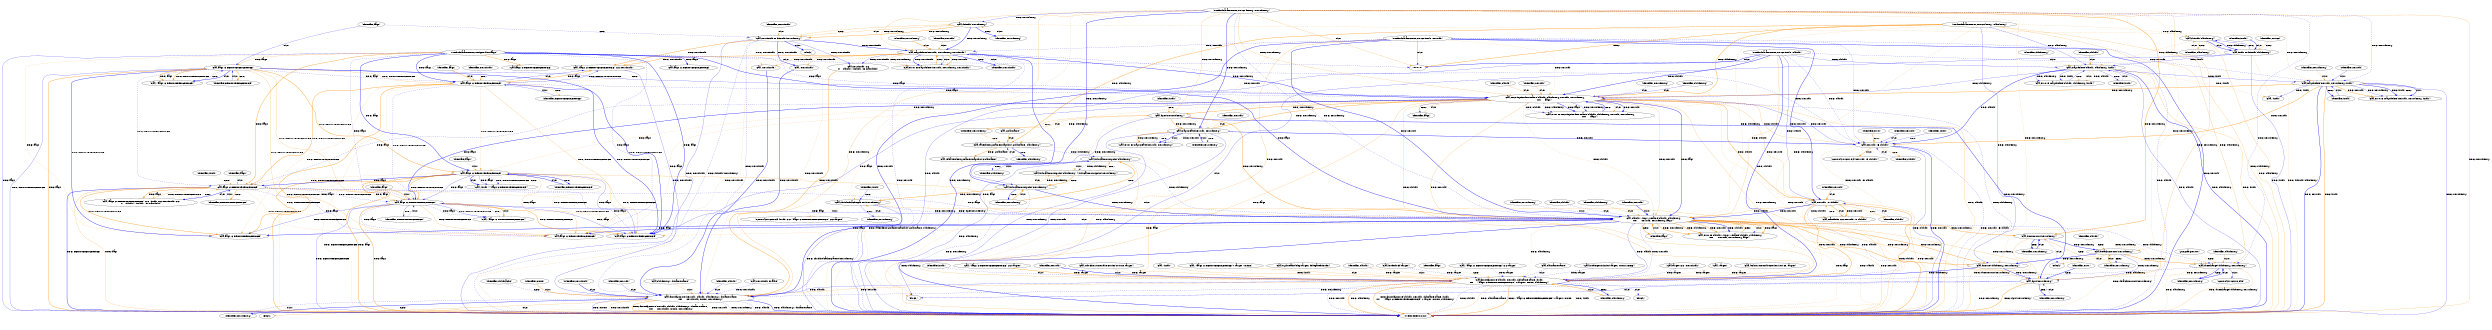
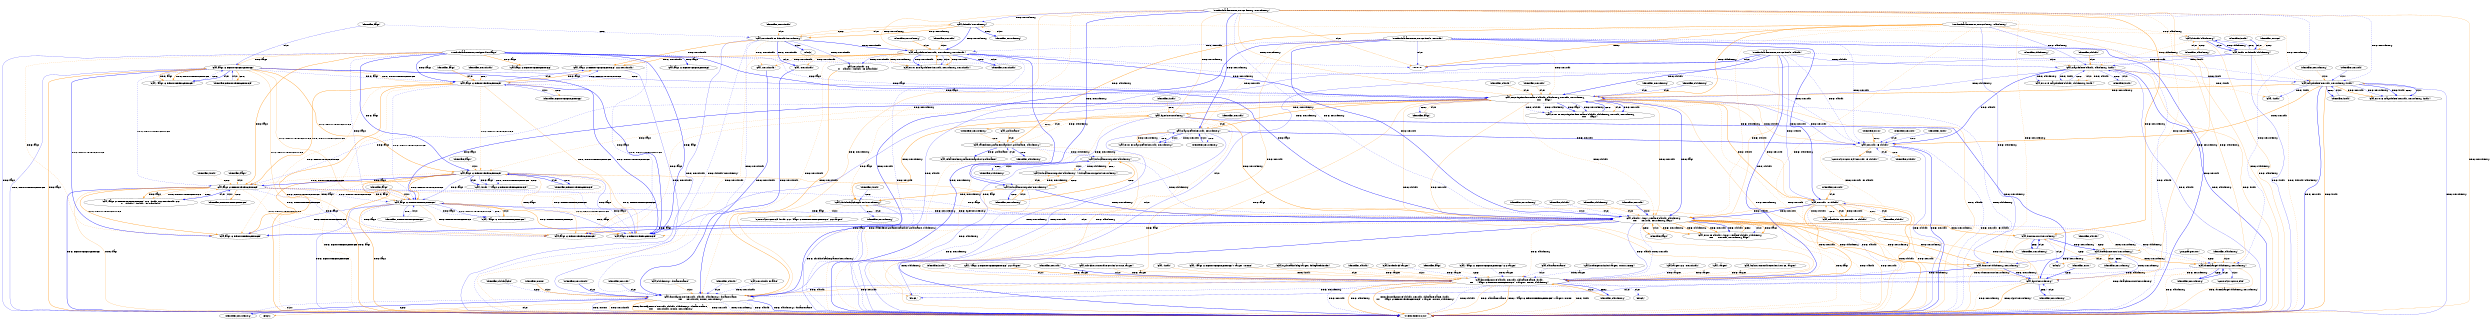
(1175, 124) -> (972, 125)
(986, 151) -> (986, 151)
(2063, 258) -> (2063, 258)
